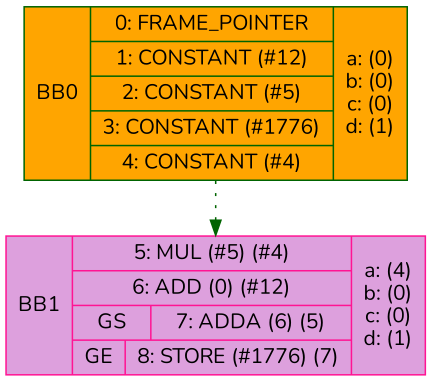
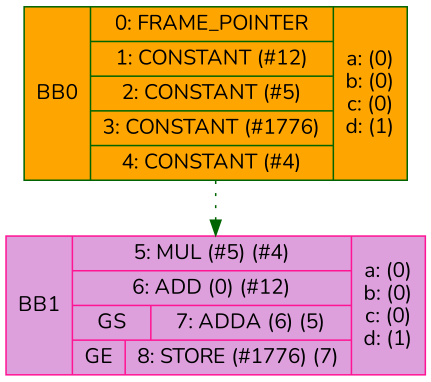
(388, 271) -> (388, 271)
